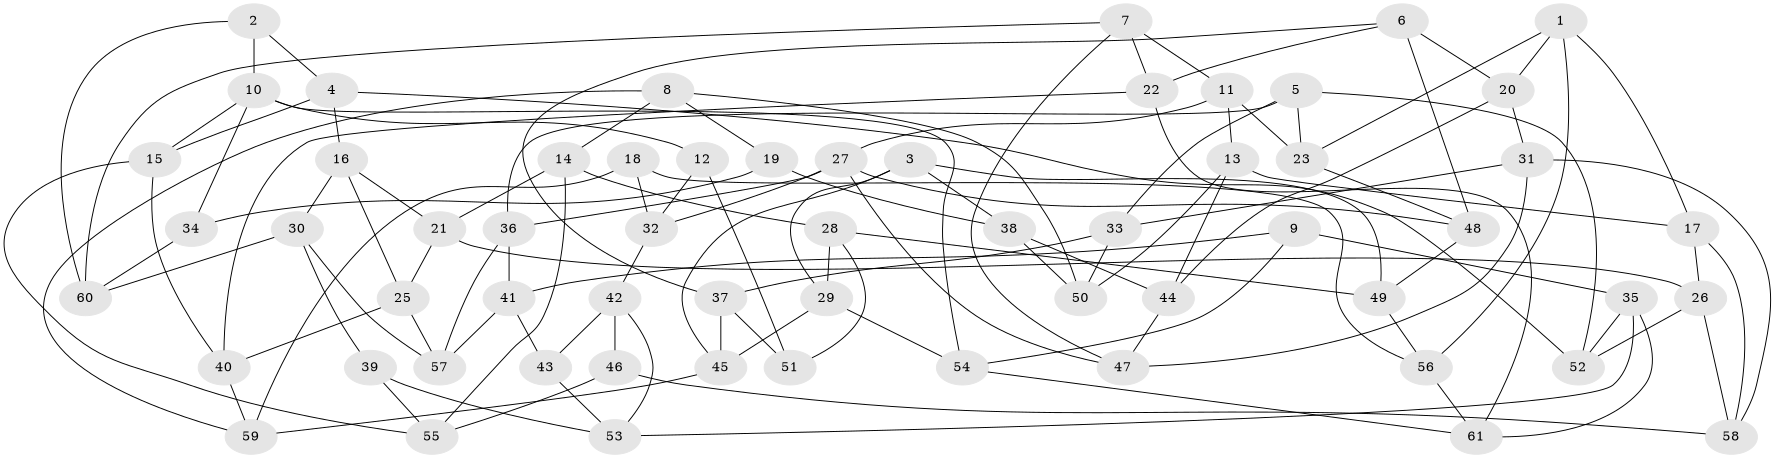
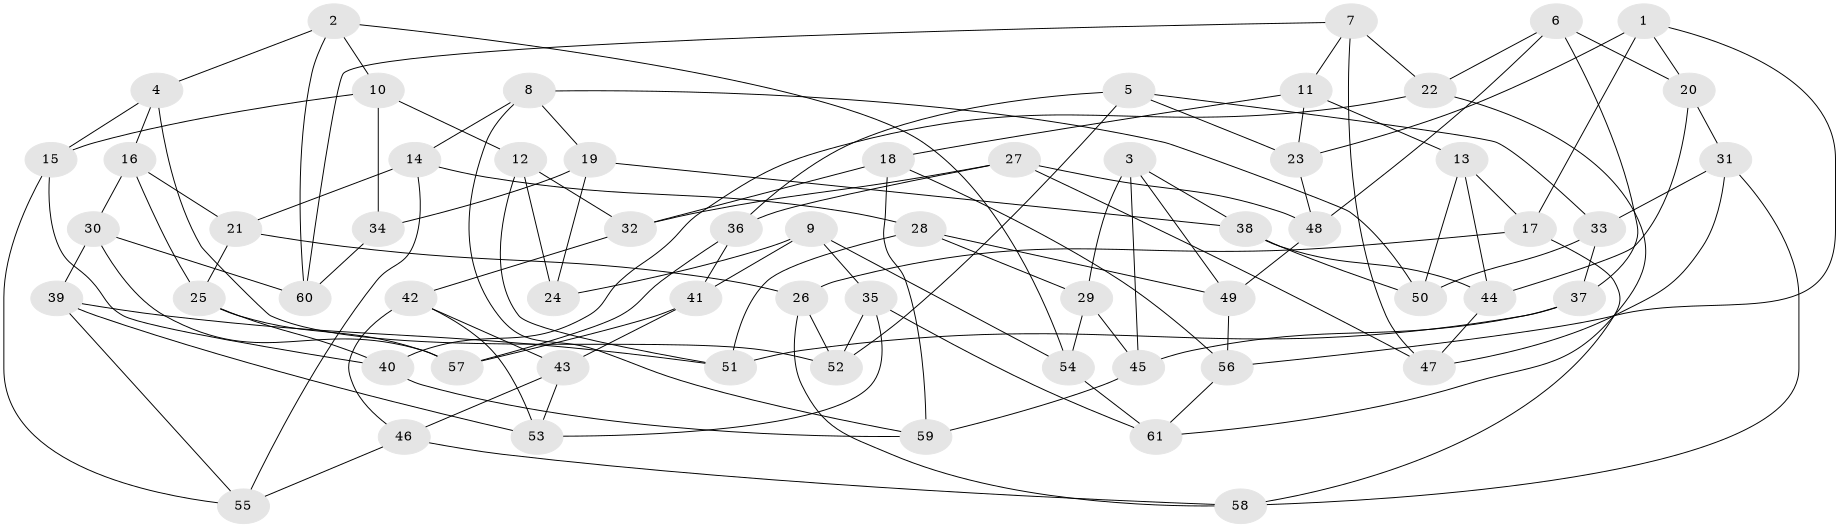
(851, 119) -> (771, 89)
(1034, 124) -> (1060, 129)
none -> (553, 298)
none -> (237, 323)
none -> (478, 405)
